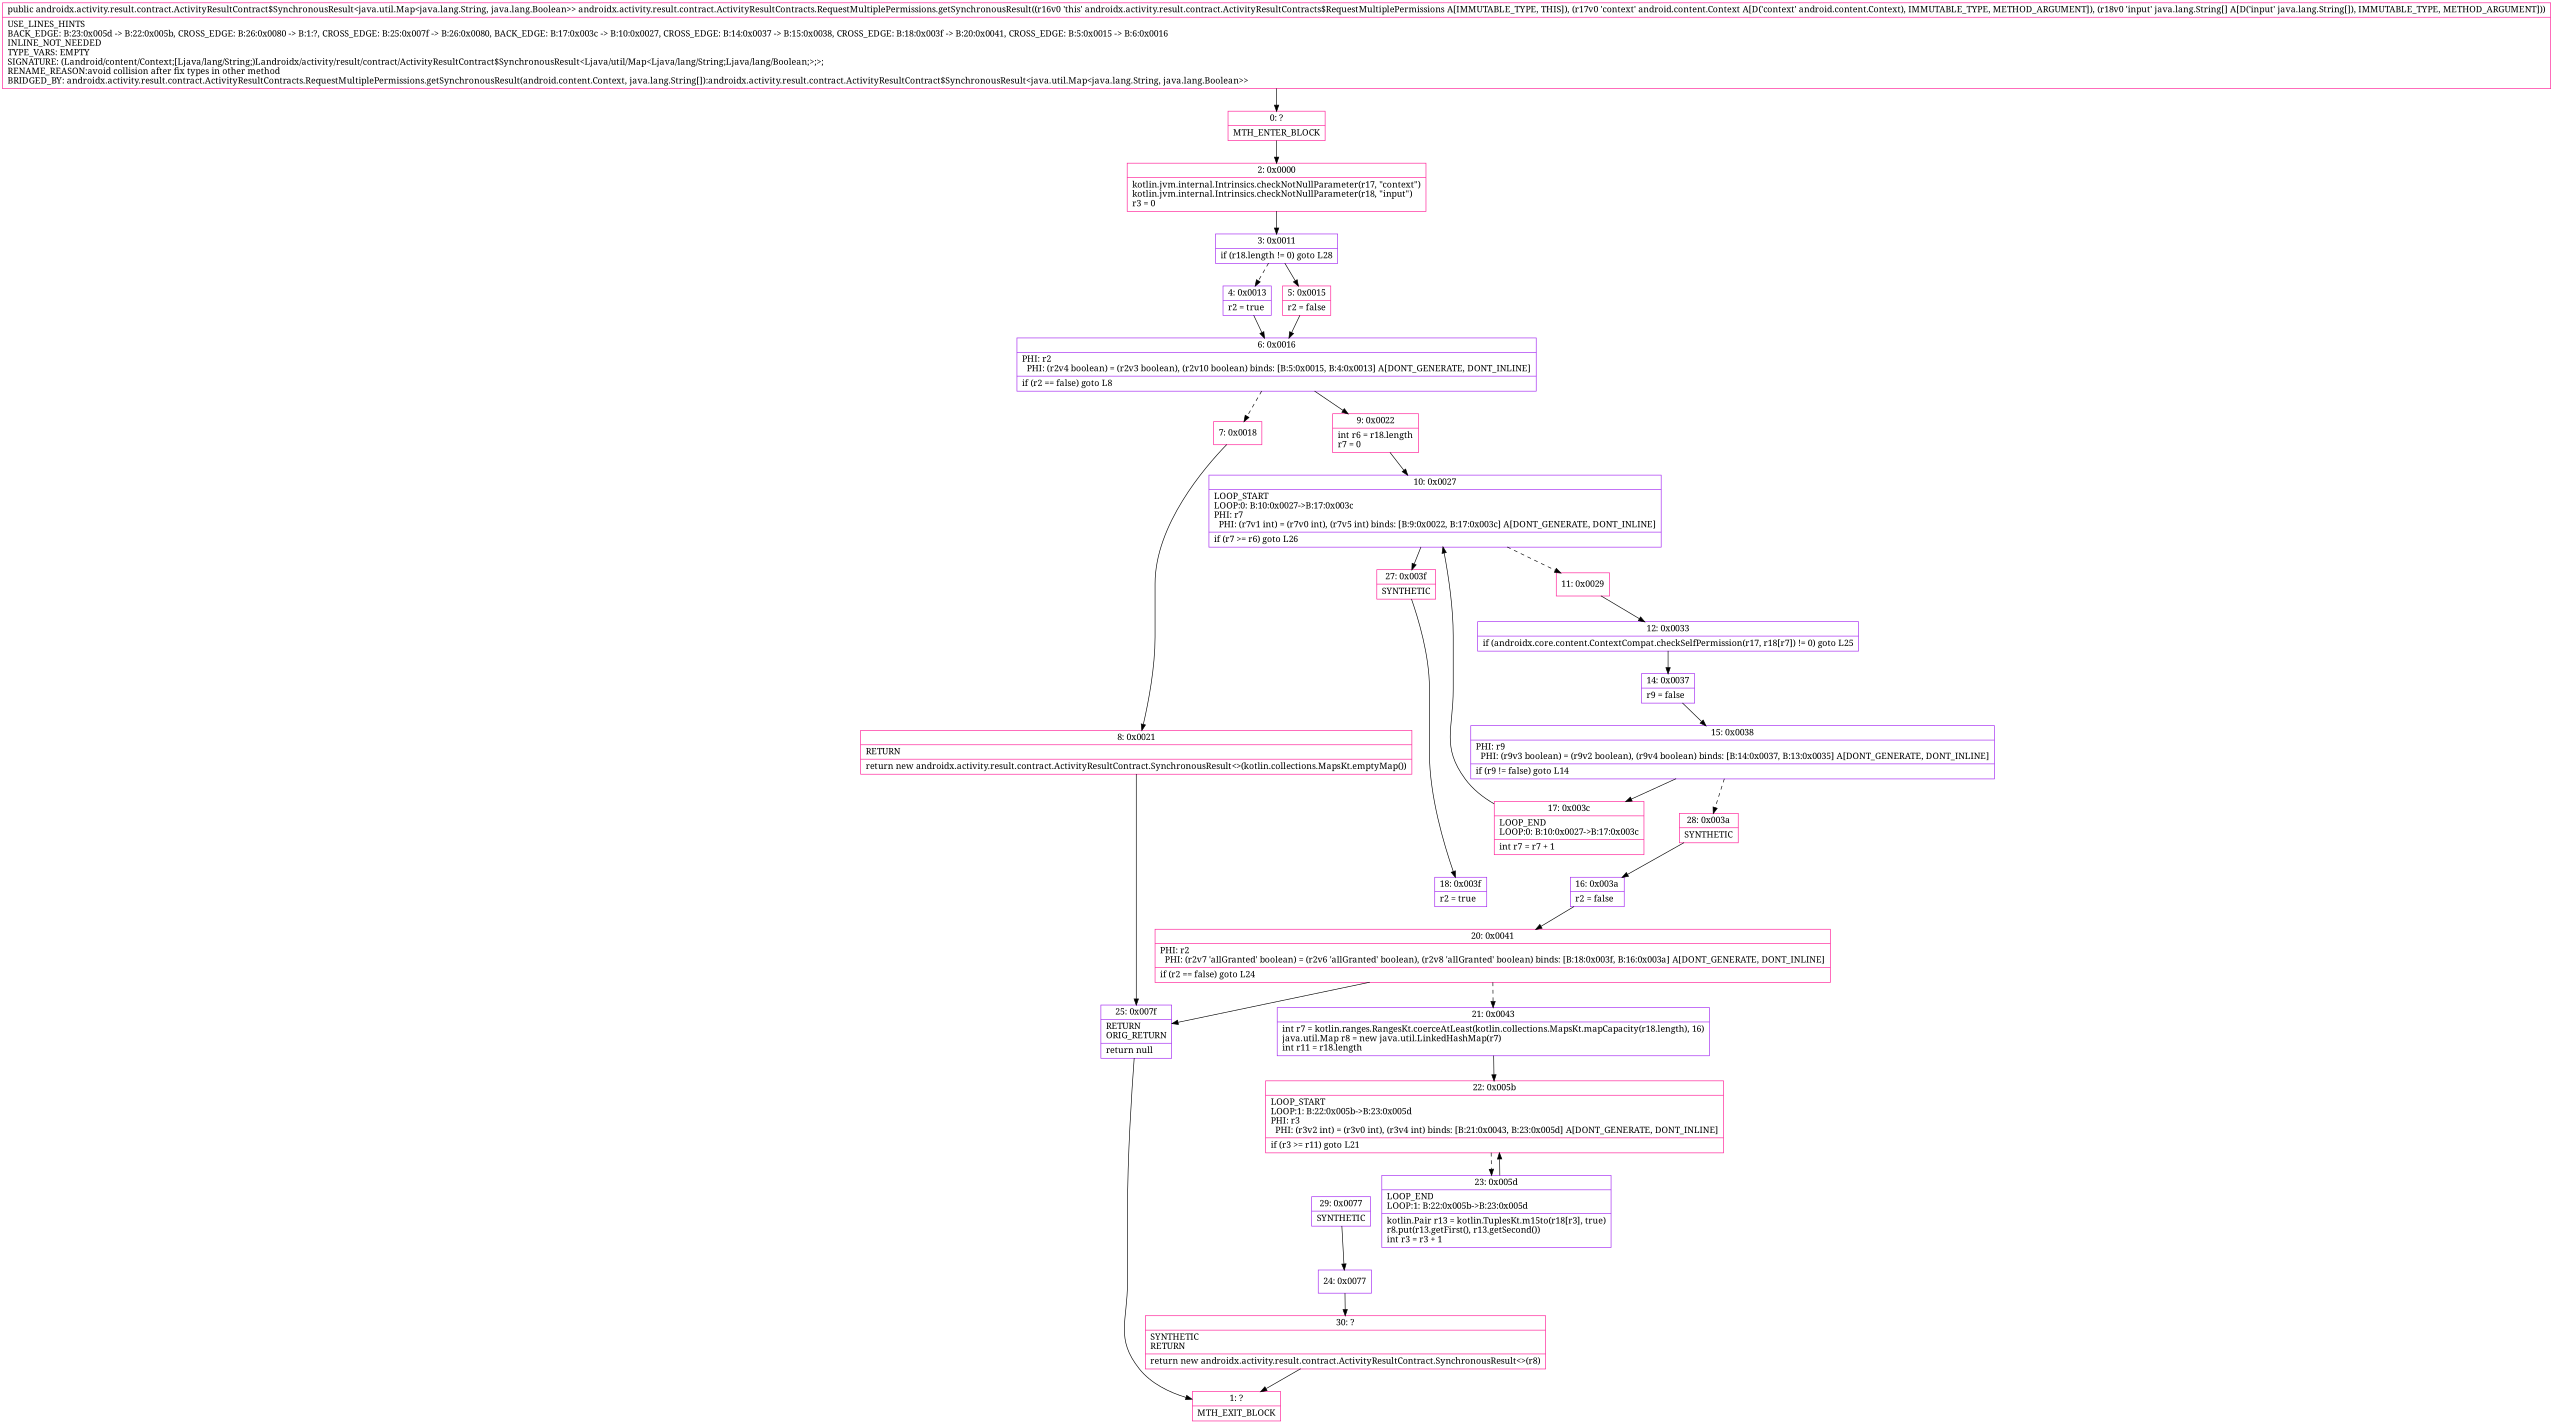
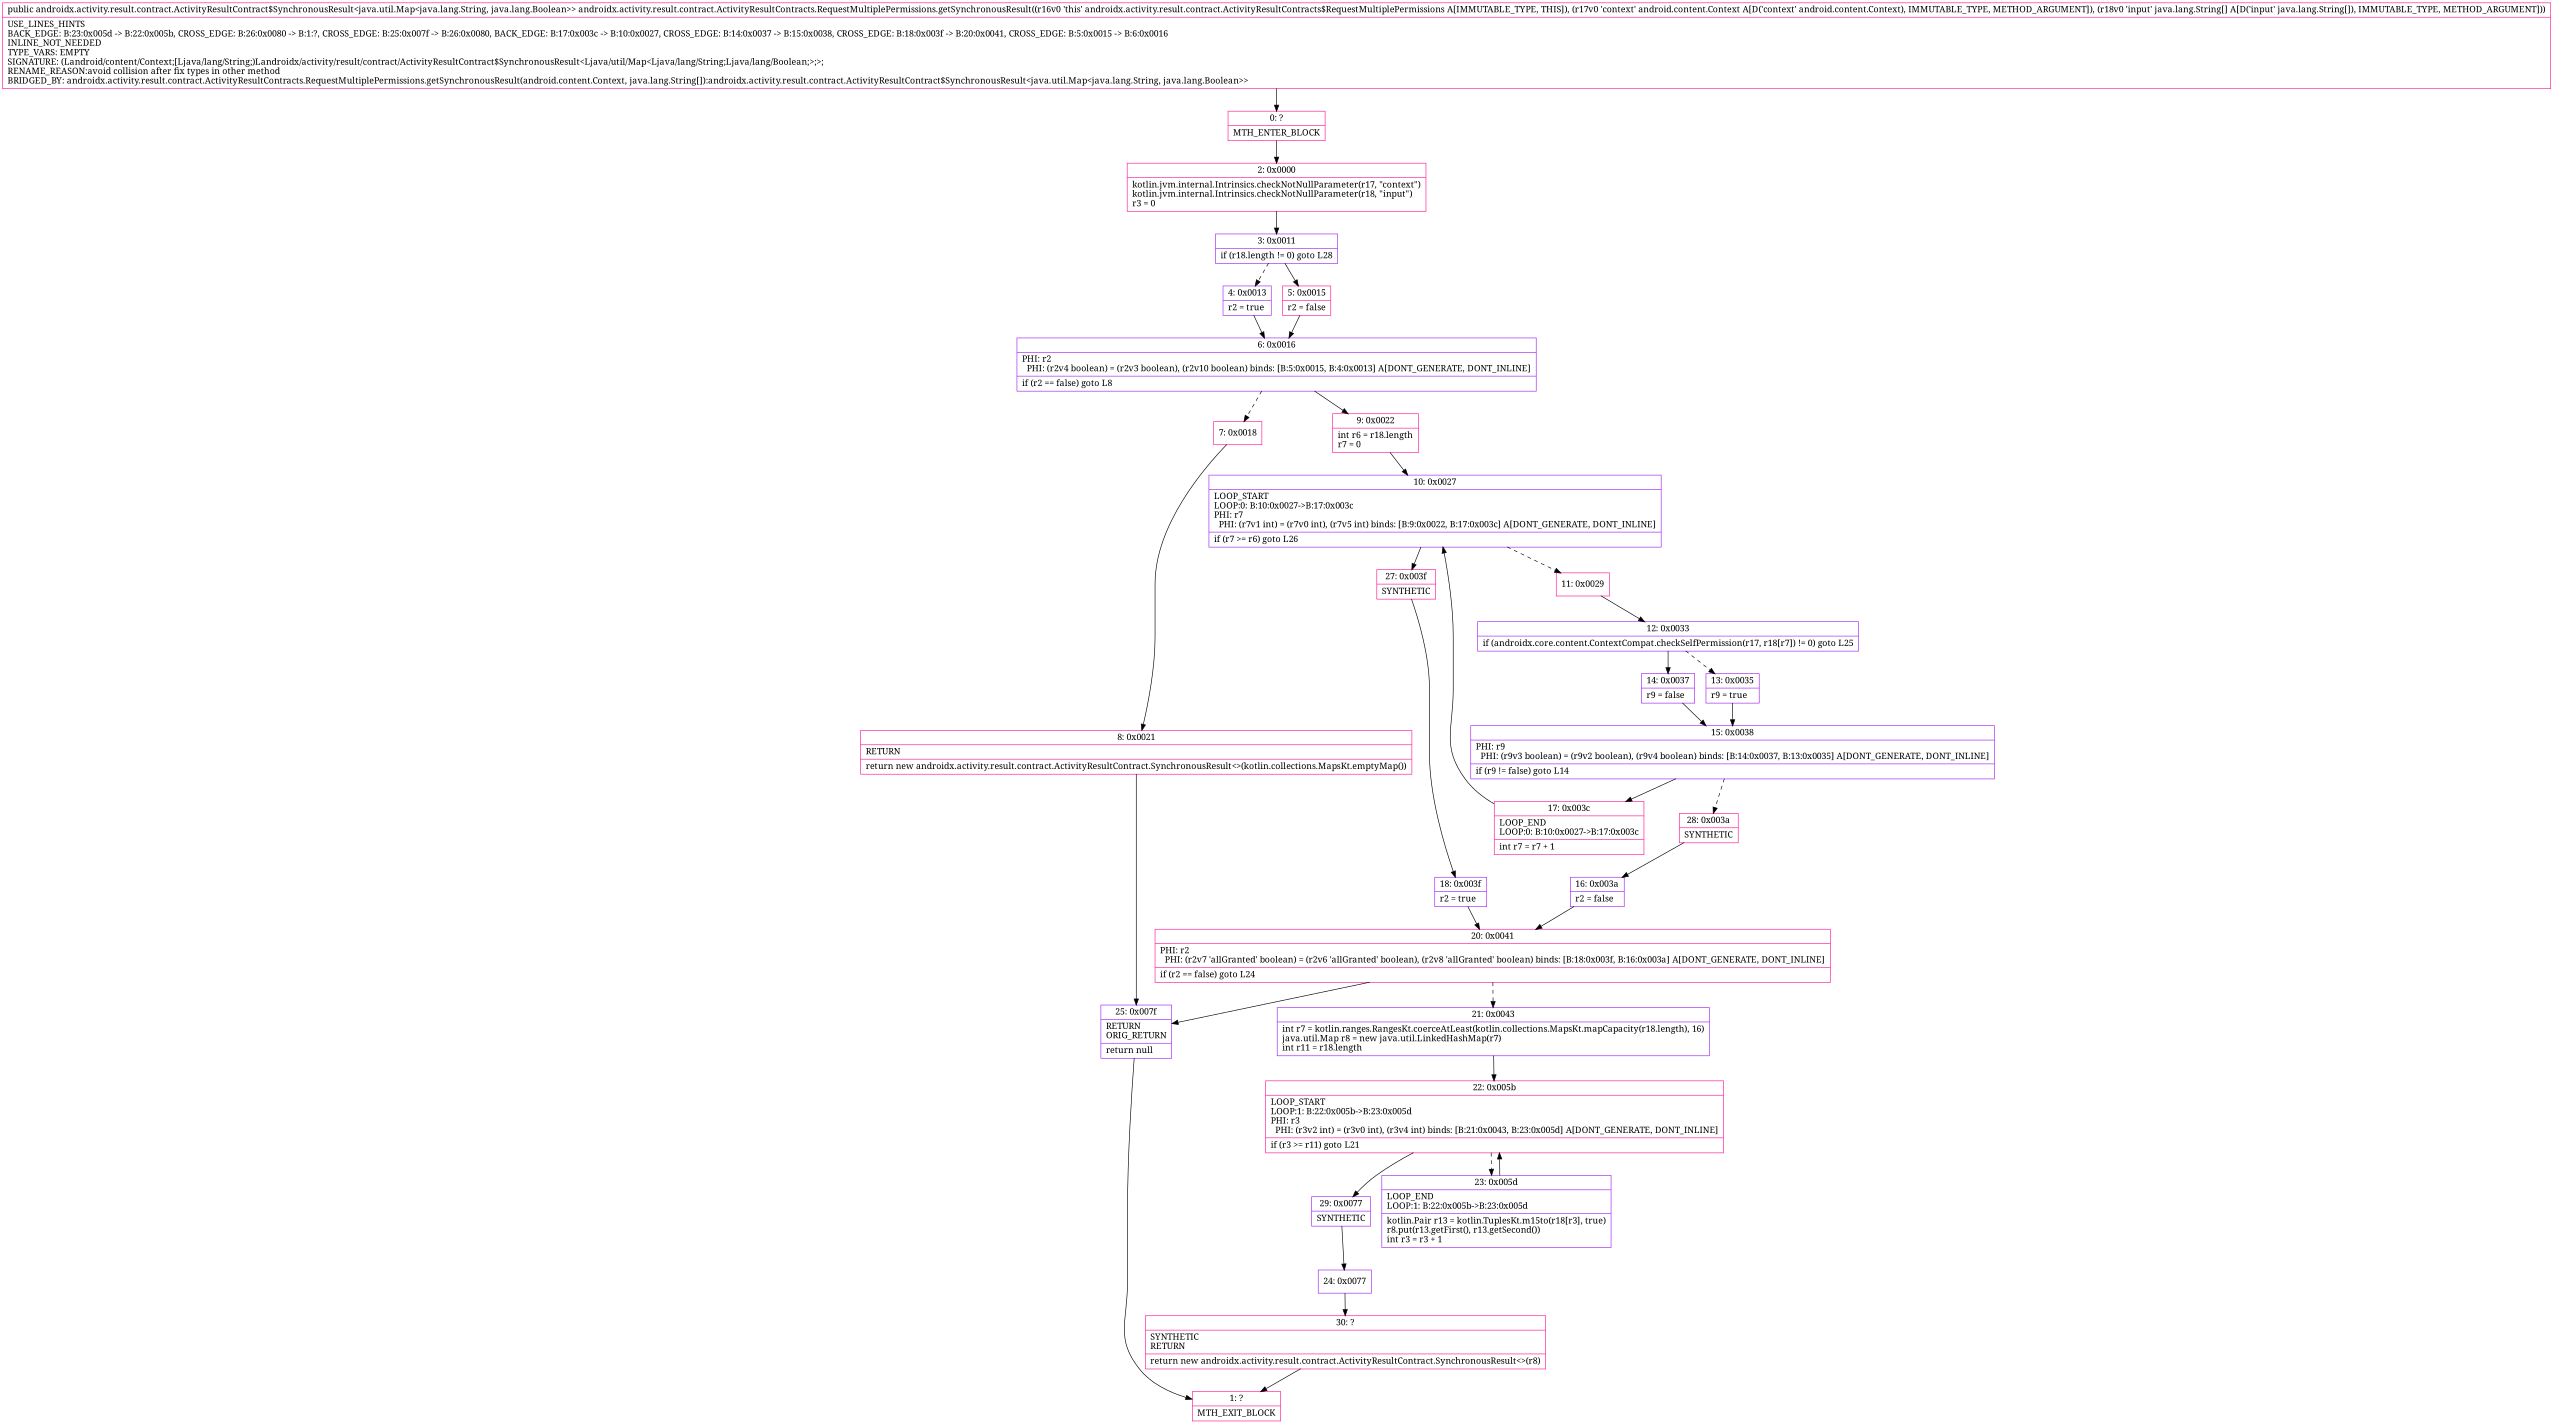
none -> (1733, 688)
none -> (1472, 915)
none -> (1384, 1170)
